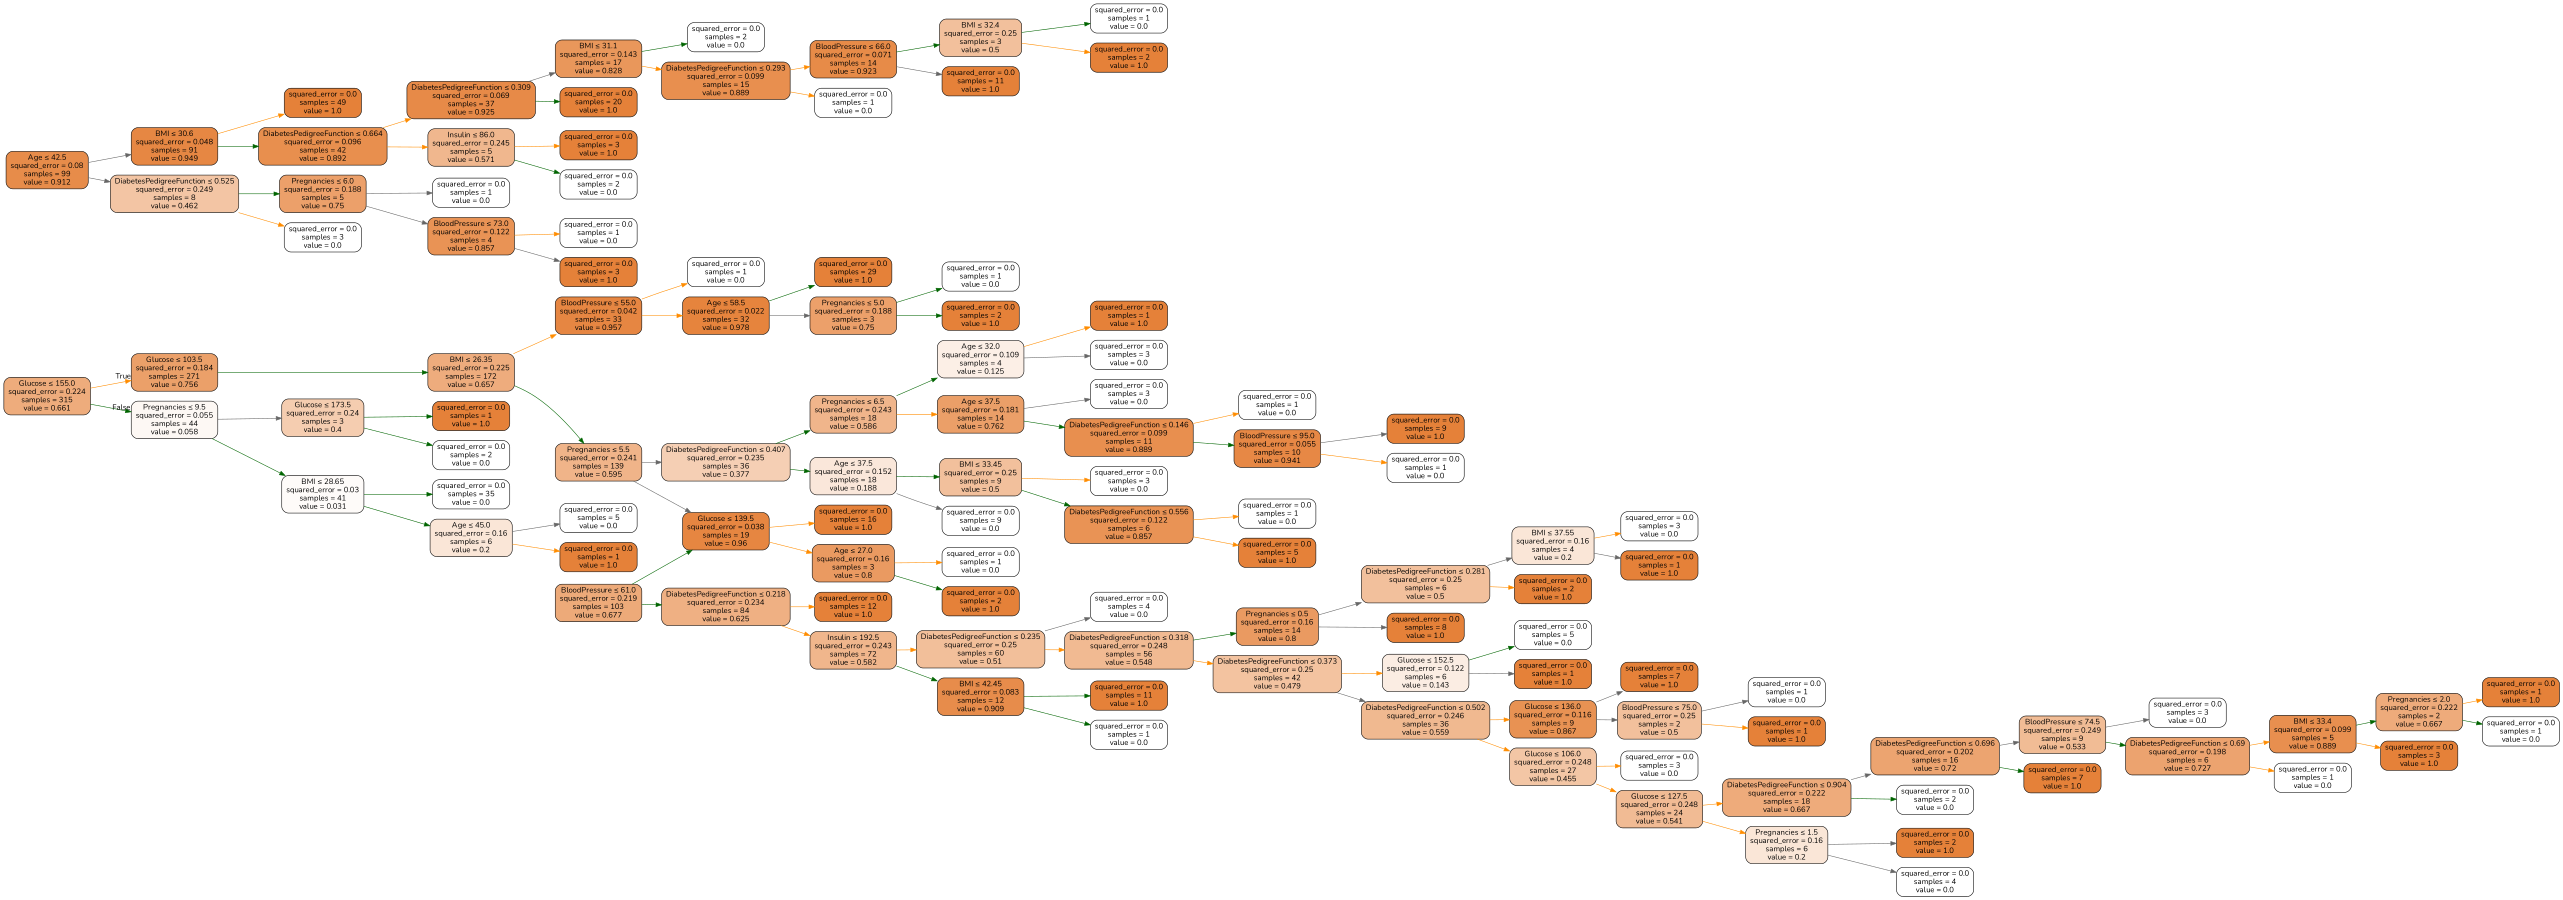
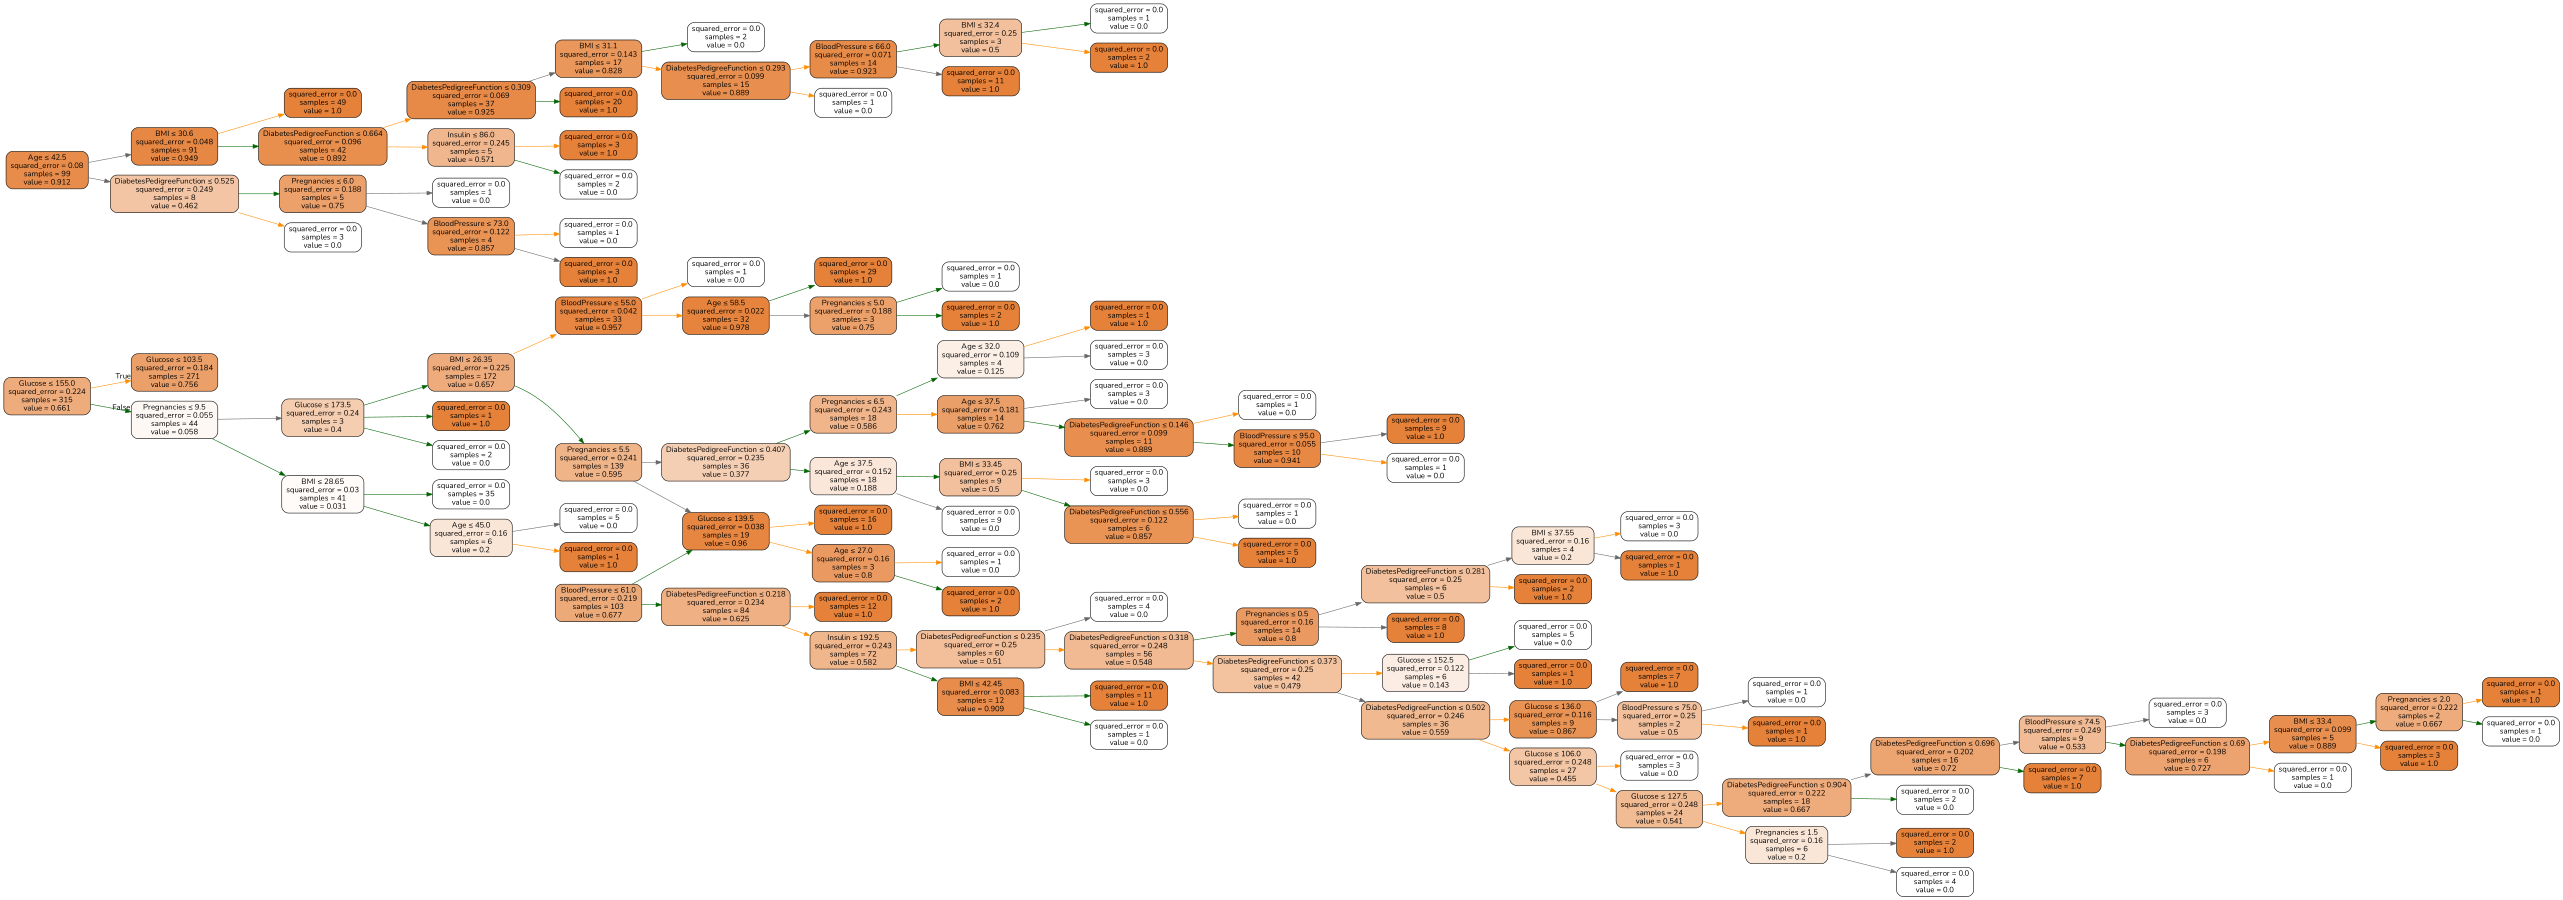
(320, 372) -> (393, 396)
